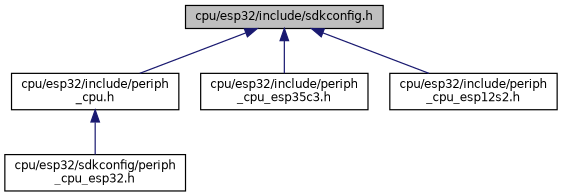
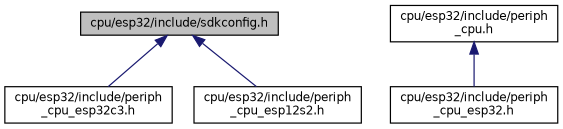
(193, 53) -> none
(284, 92) -> (89, 105)
(95, 173) -> (474, 105)
